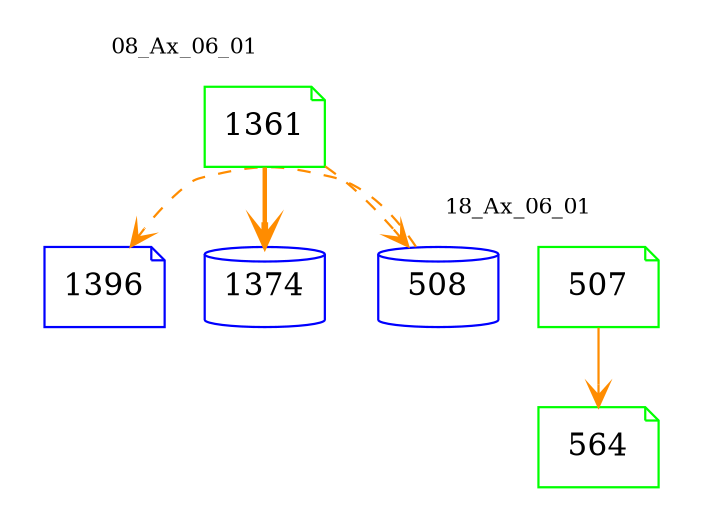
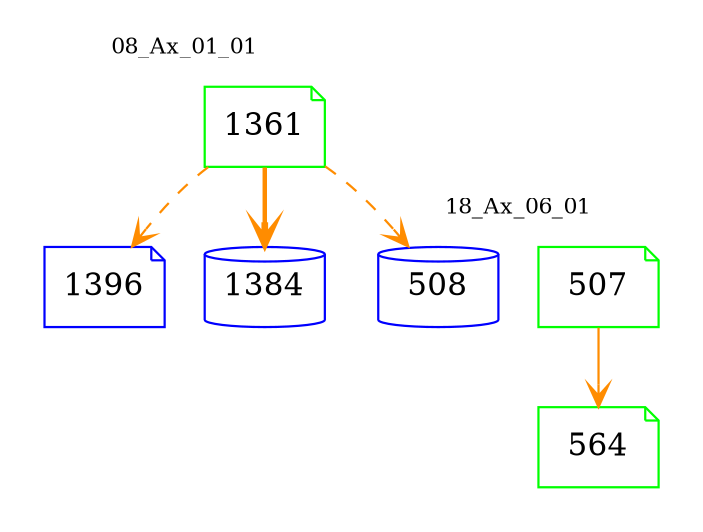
(185, 48) -> (185, 48)
(284, 168) -> (175, 196)
(265, 287) -> (265, 287)
